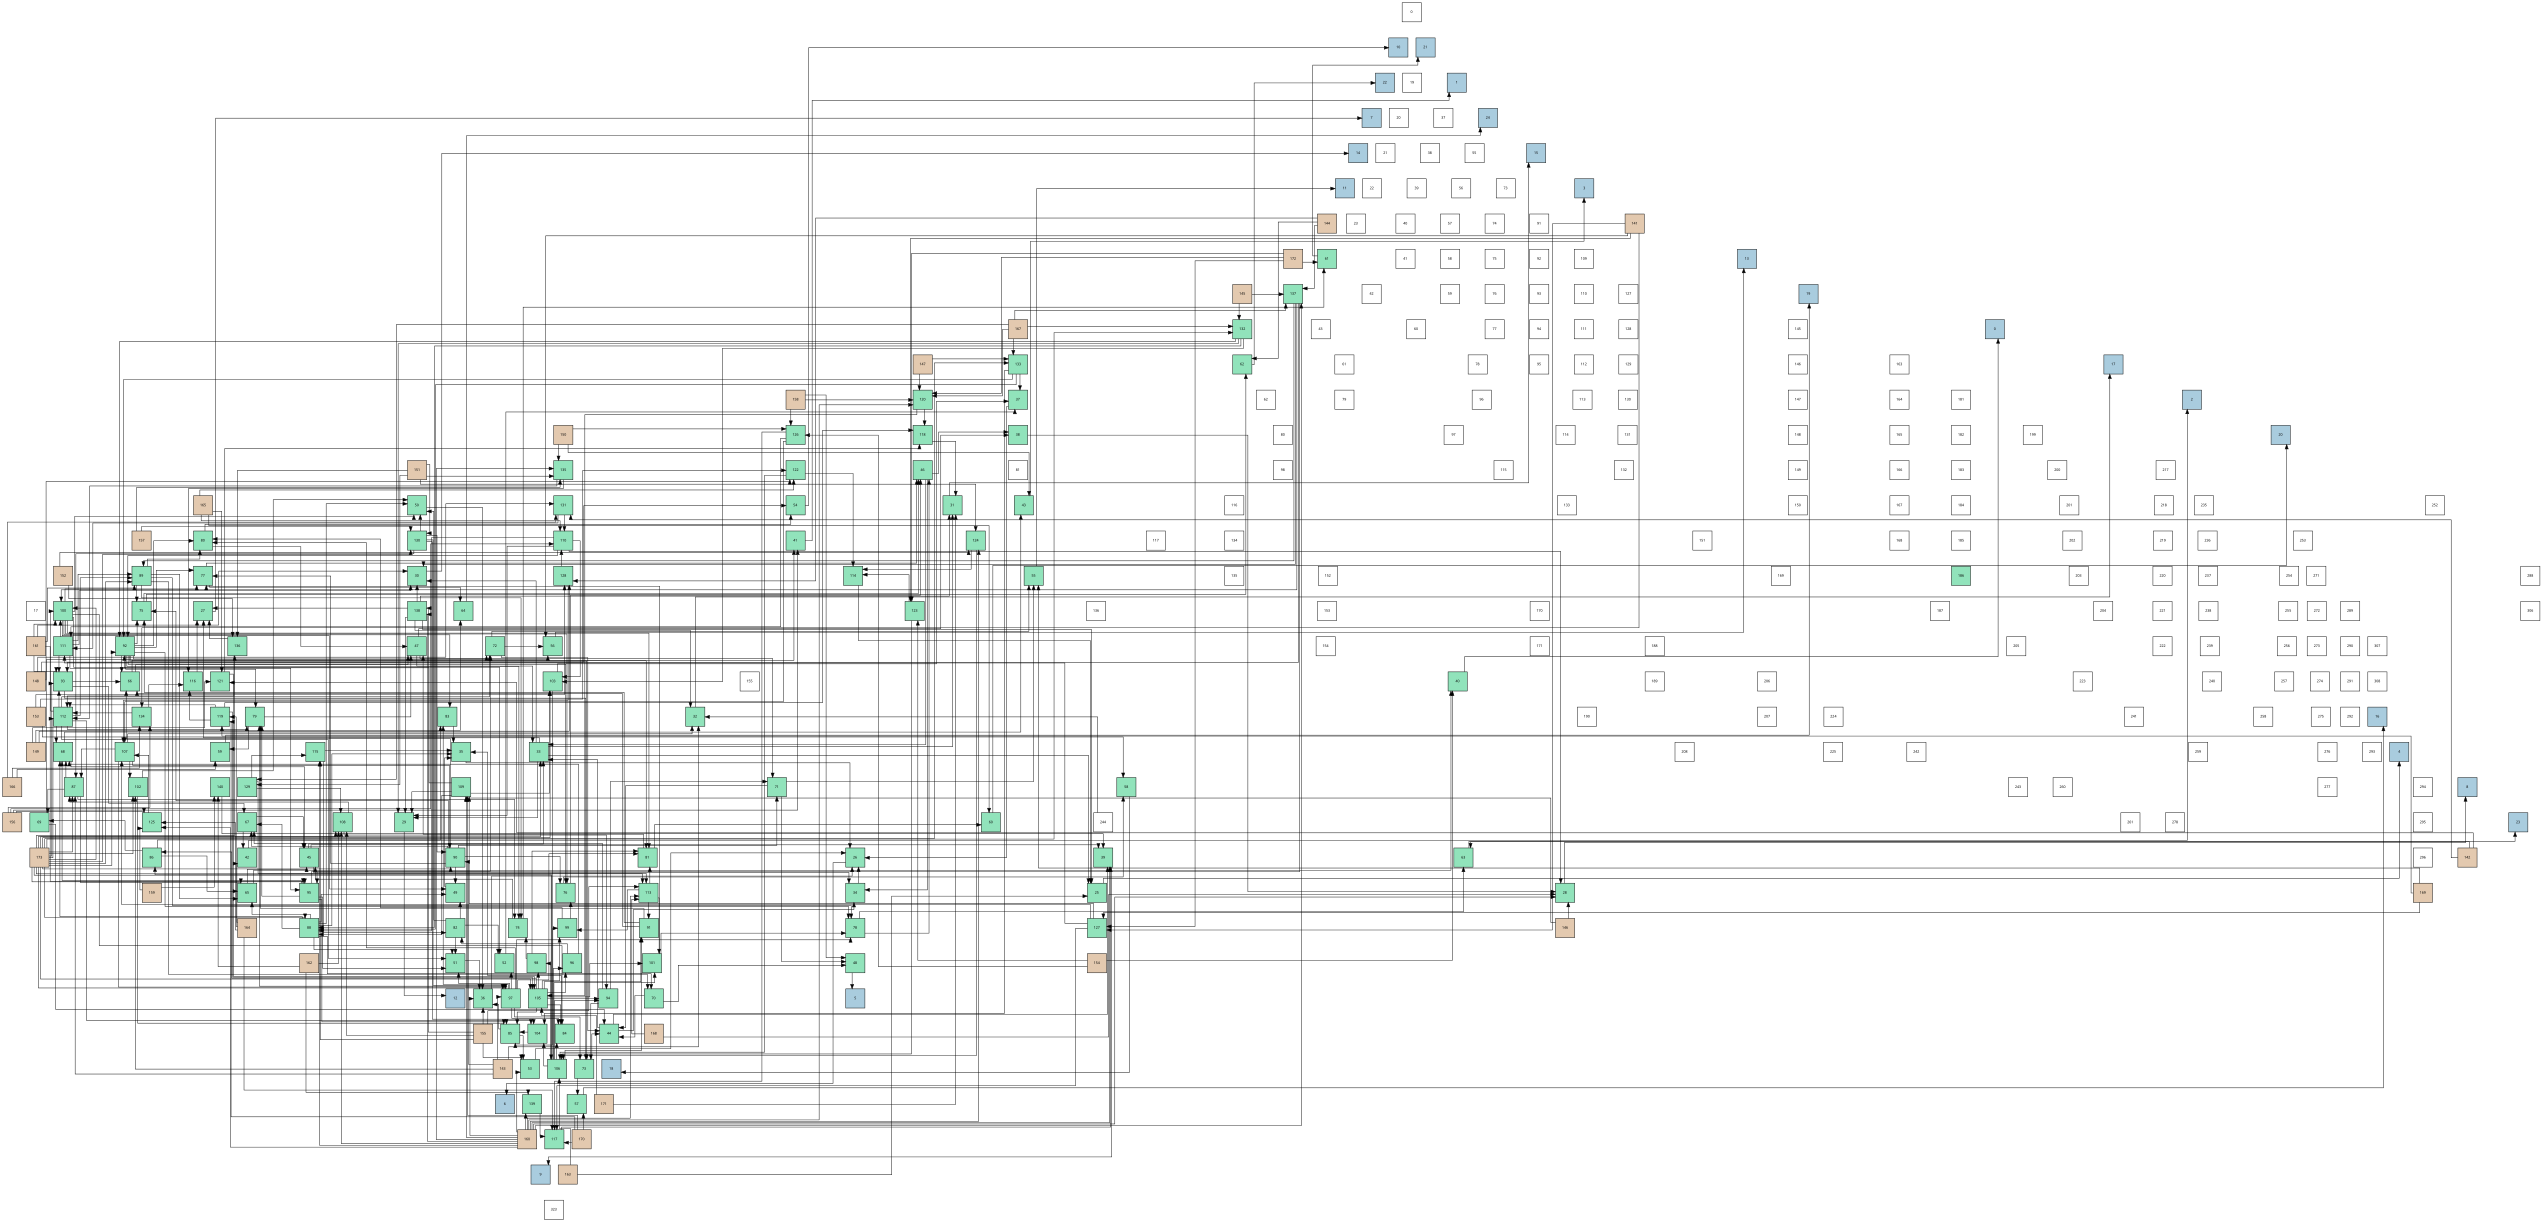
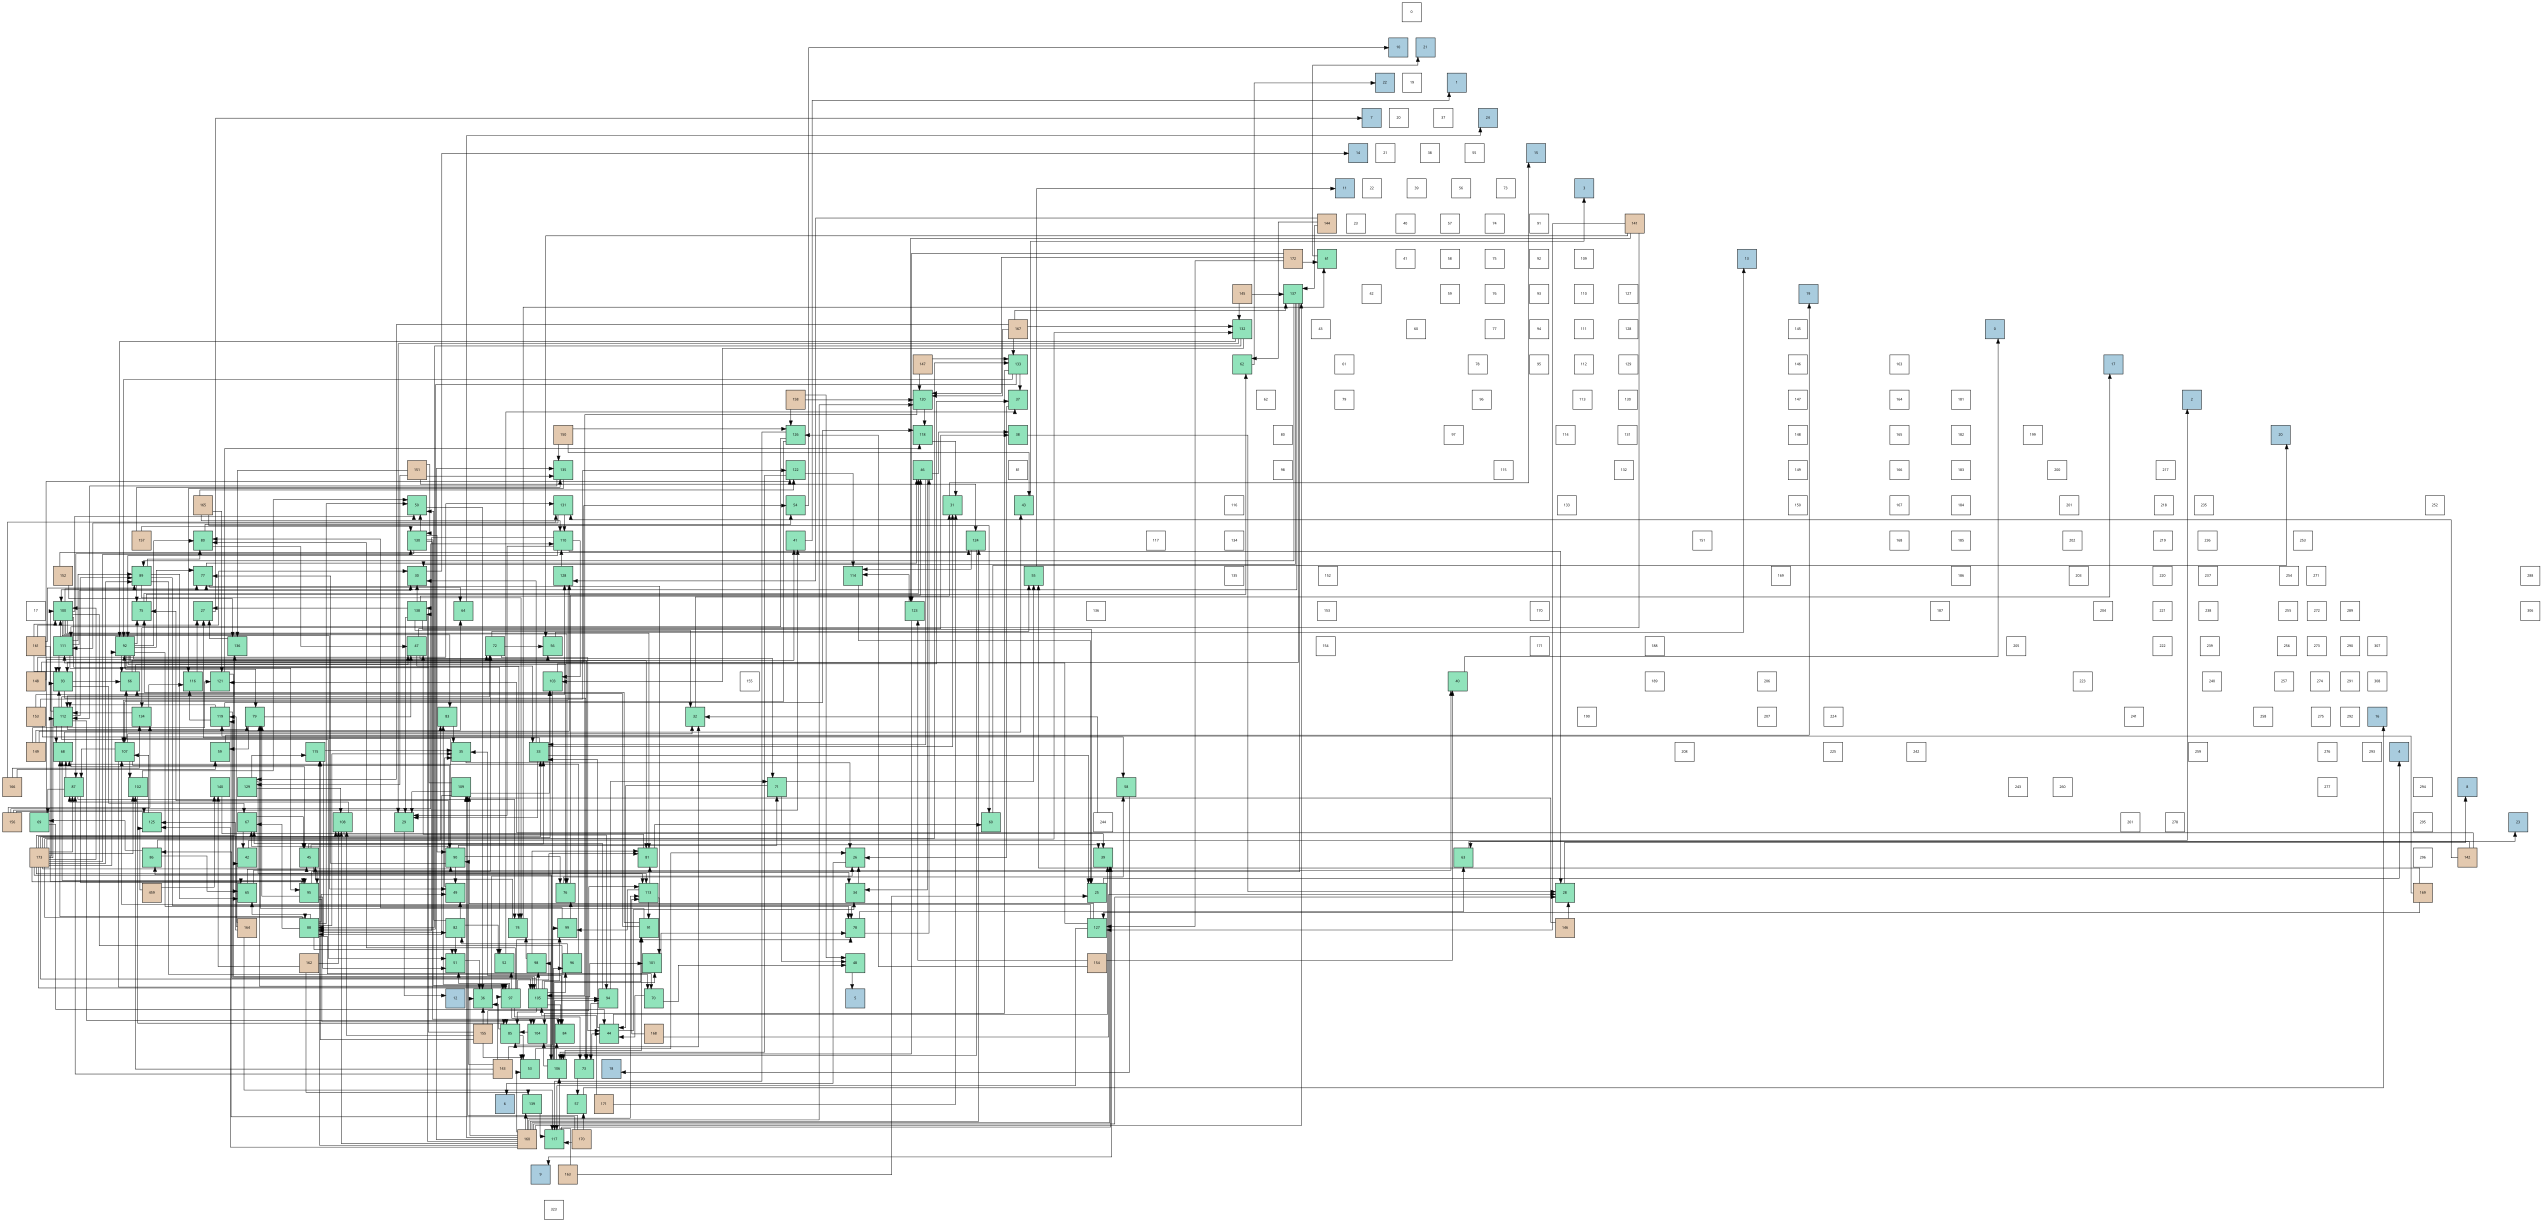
(1961, 576) -> (1961, 576)
(152, 893) -> (152, 893)
